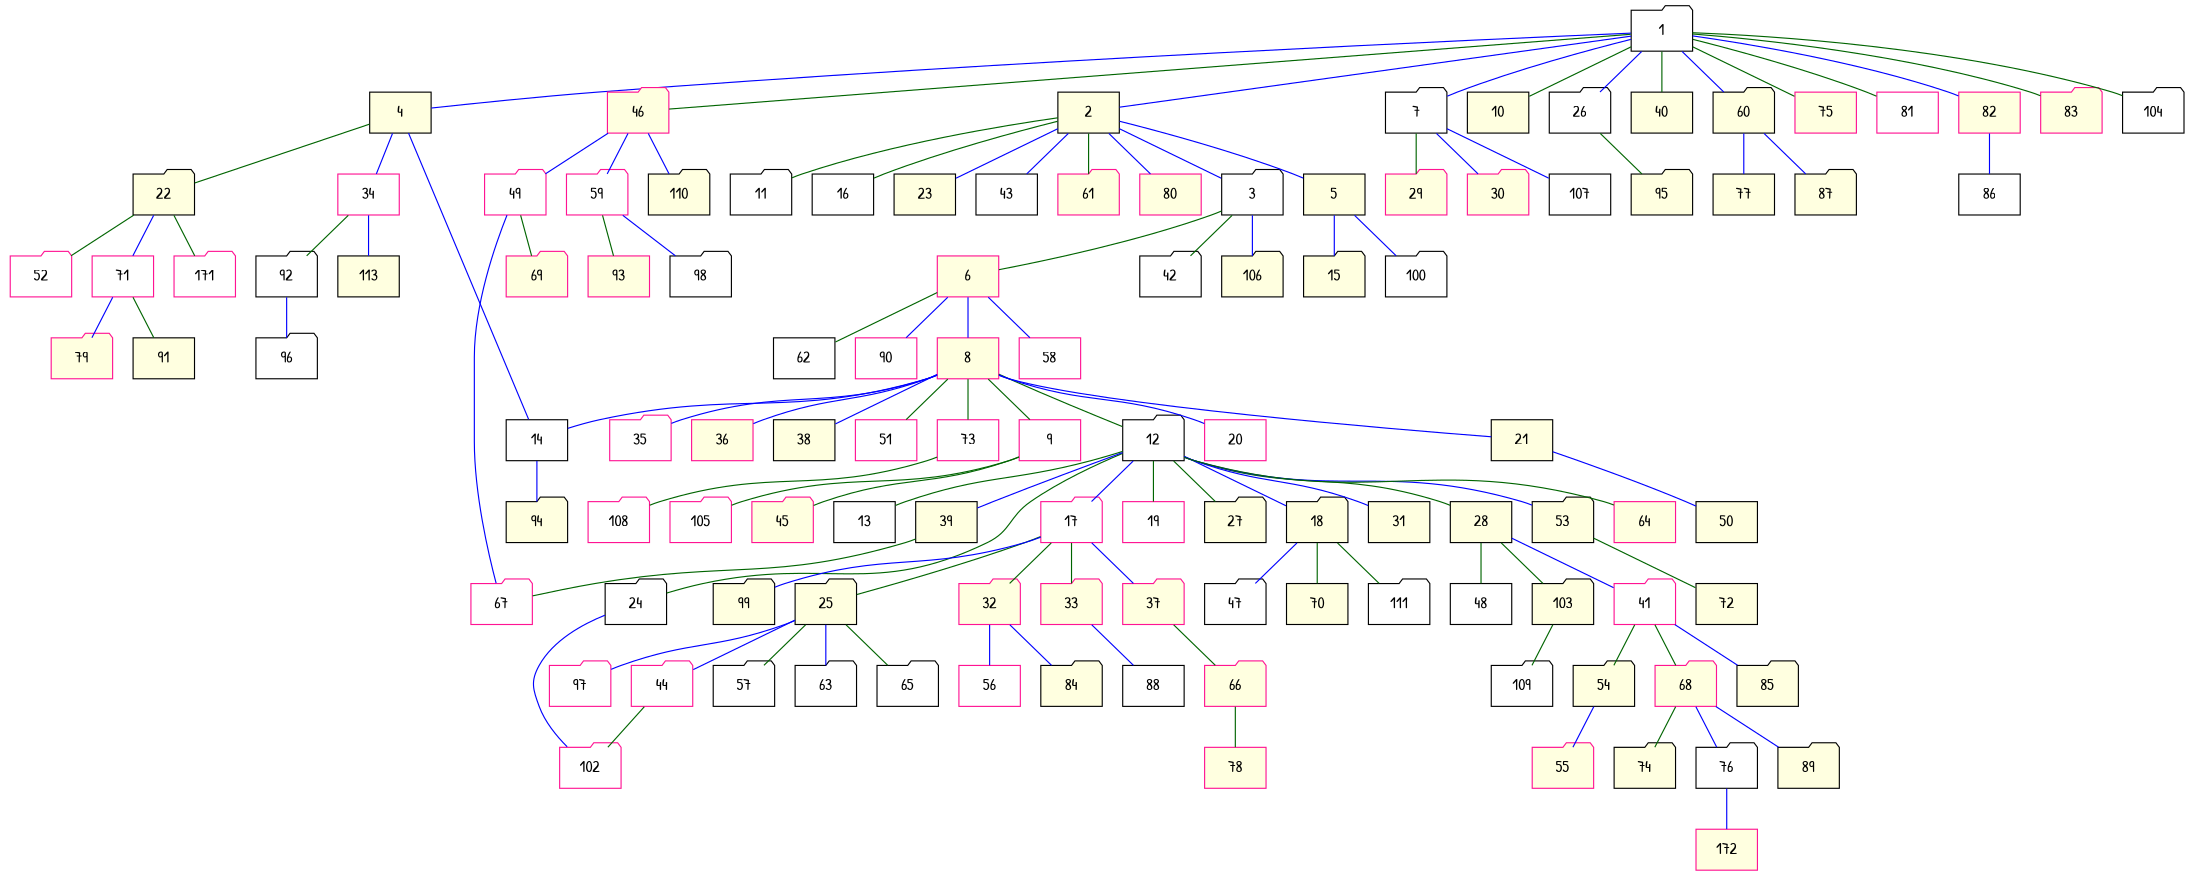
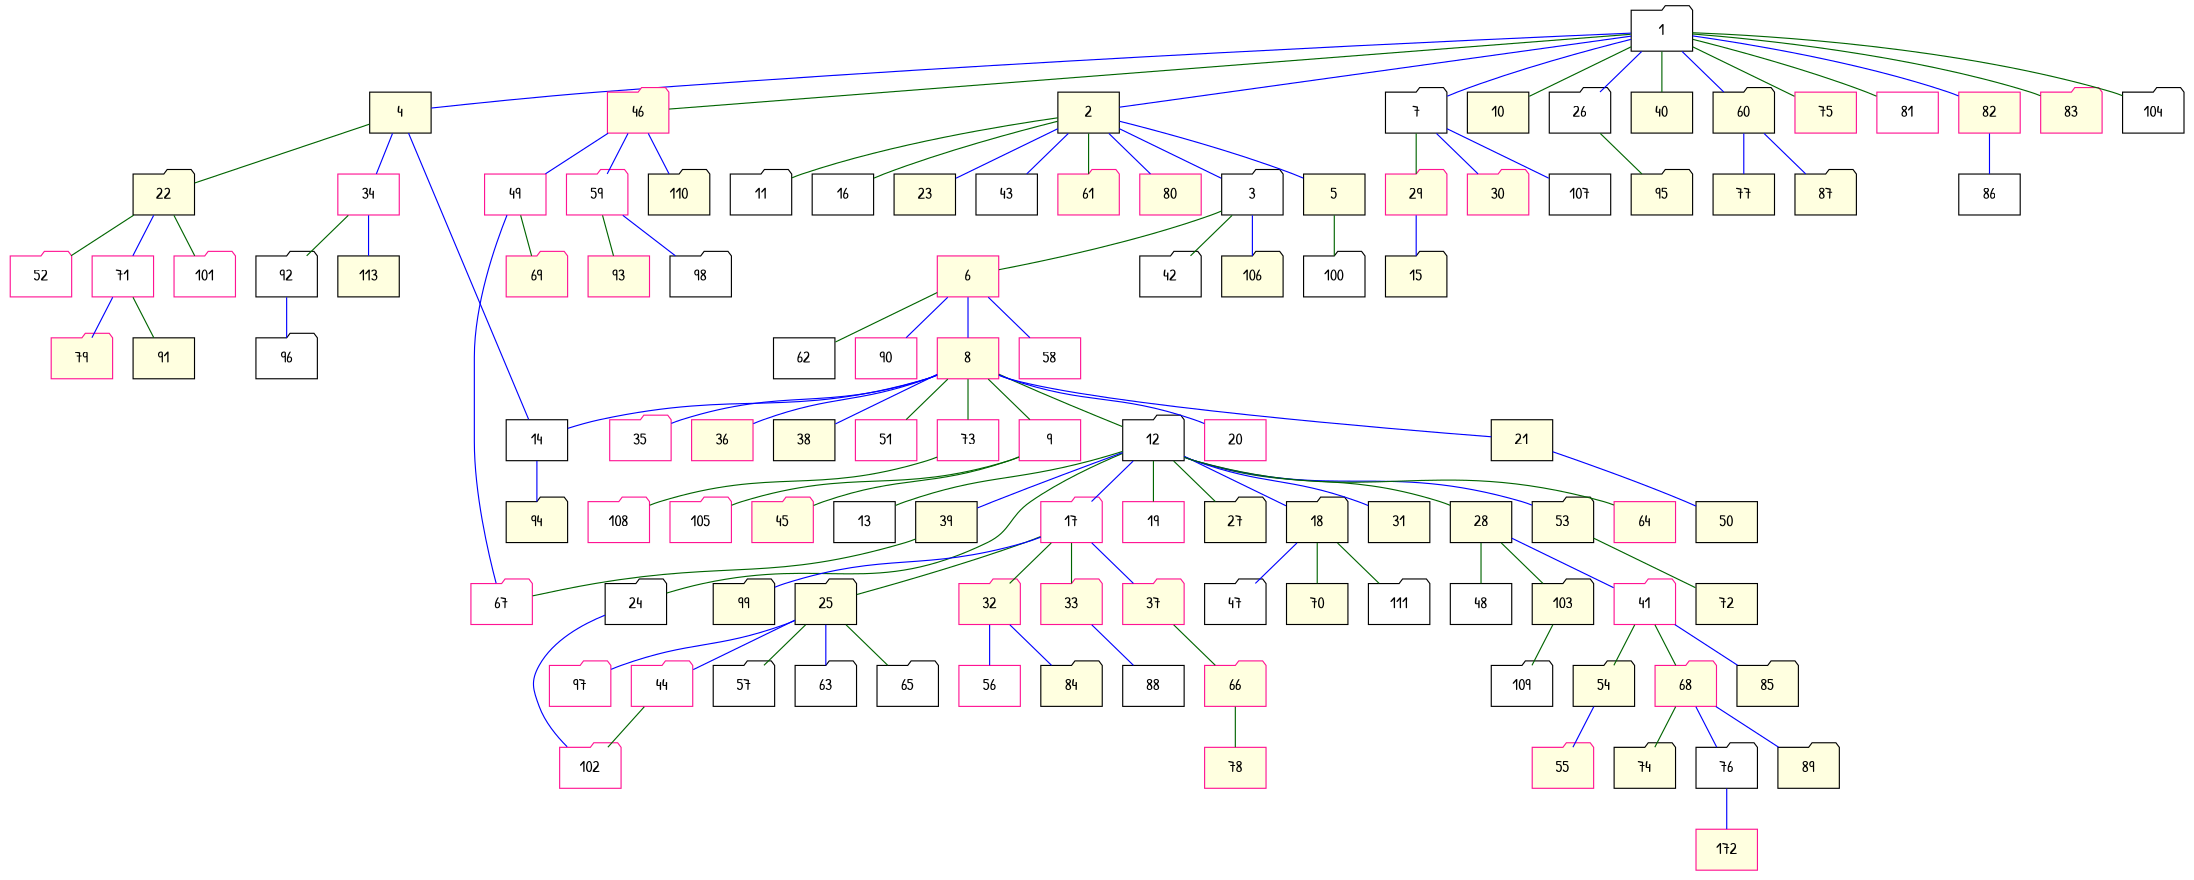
(515, 195) -> (515, 195)
(1334, 236) -> (1416, 236)
(1375, 236) -> (1334, 236)
(205, 276) -> (205, 276)
